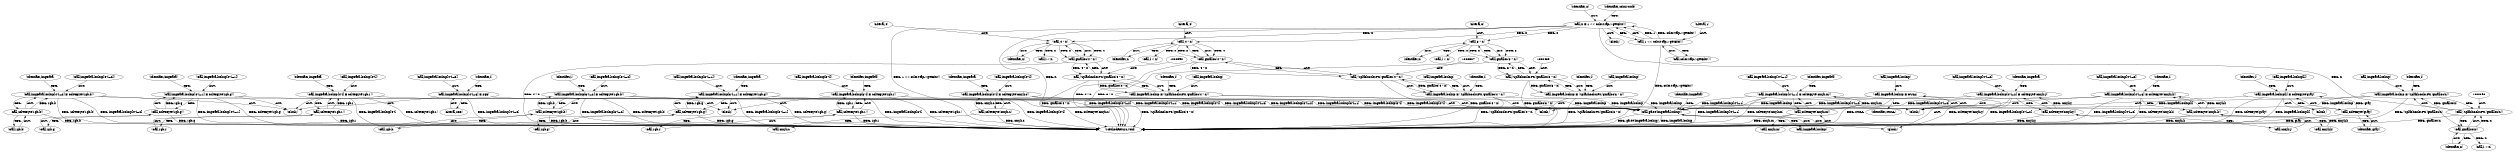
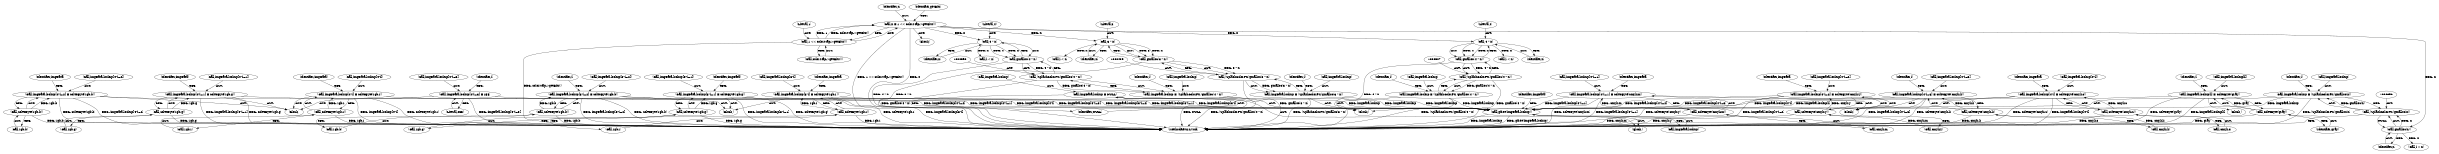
(1620, 7) -> (928, 7)
none -> (2185, 117)
(2309, 121) -> (1918, 121)
(2430, 121) -> (2312, 121)
(2464, 121) -> (2383, 121)
